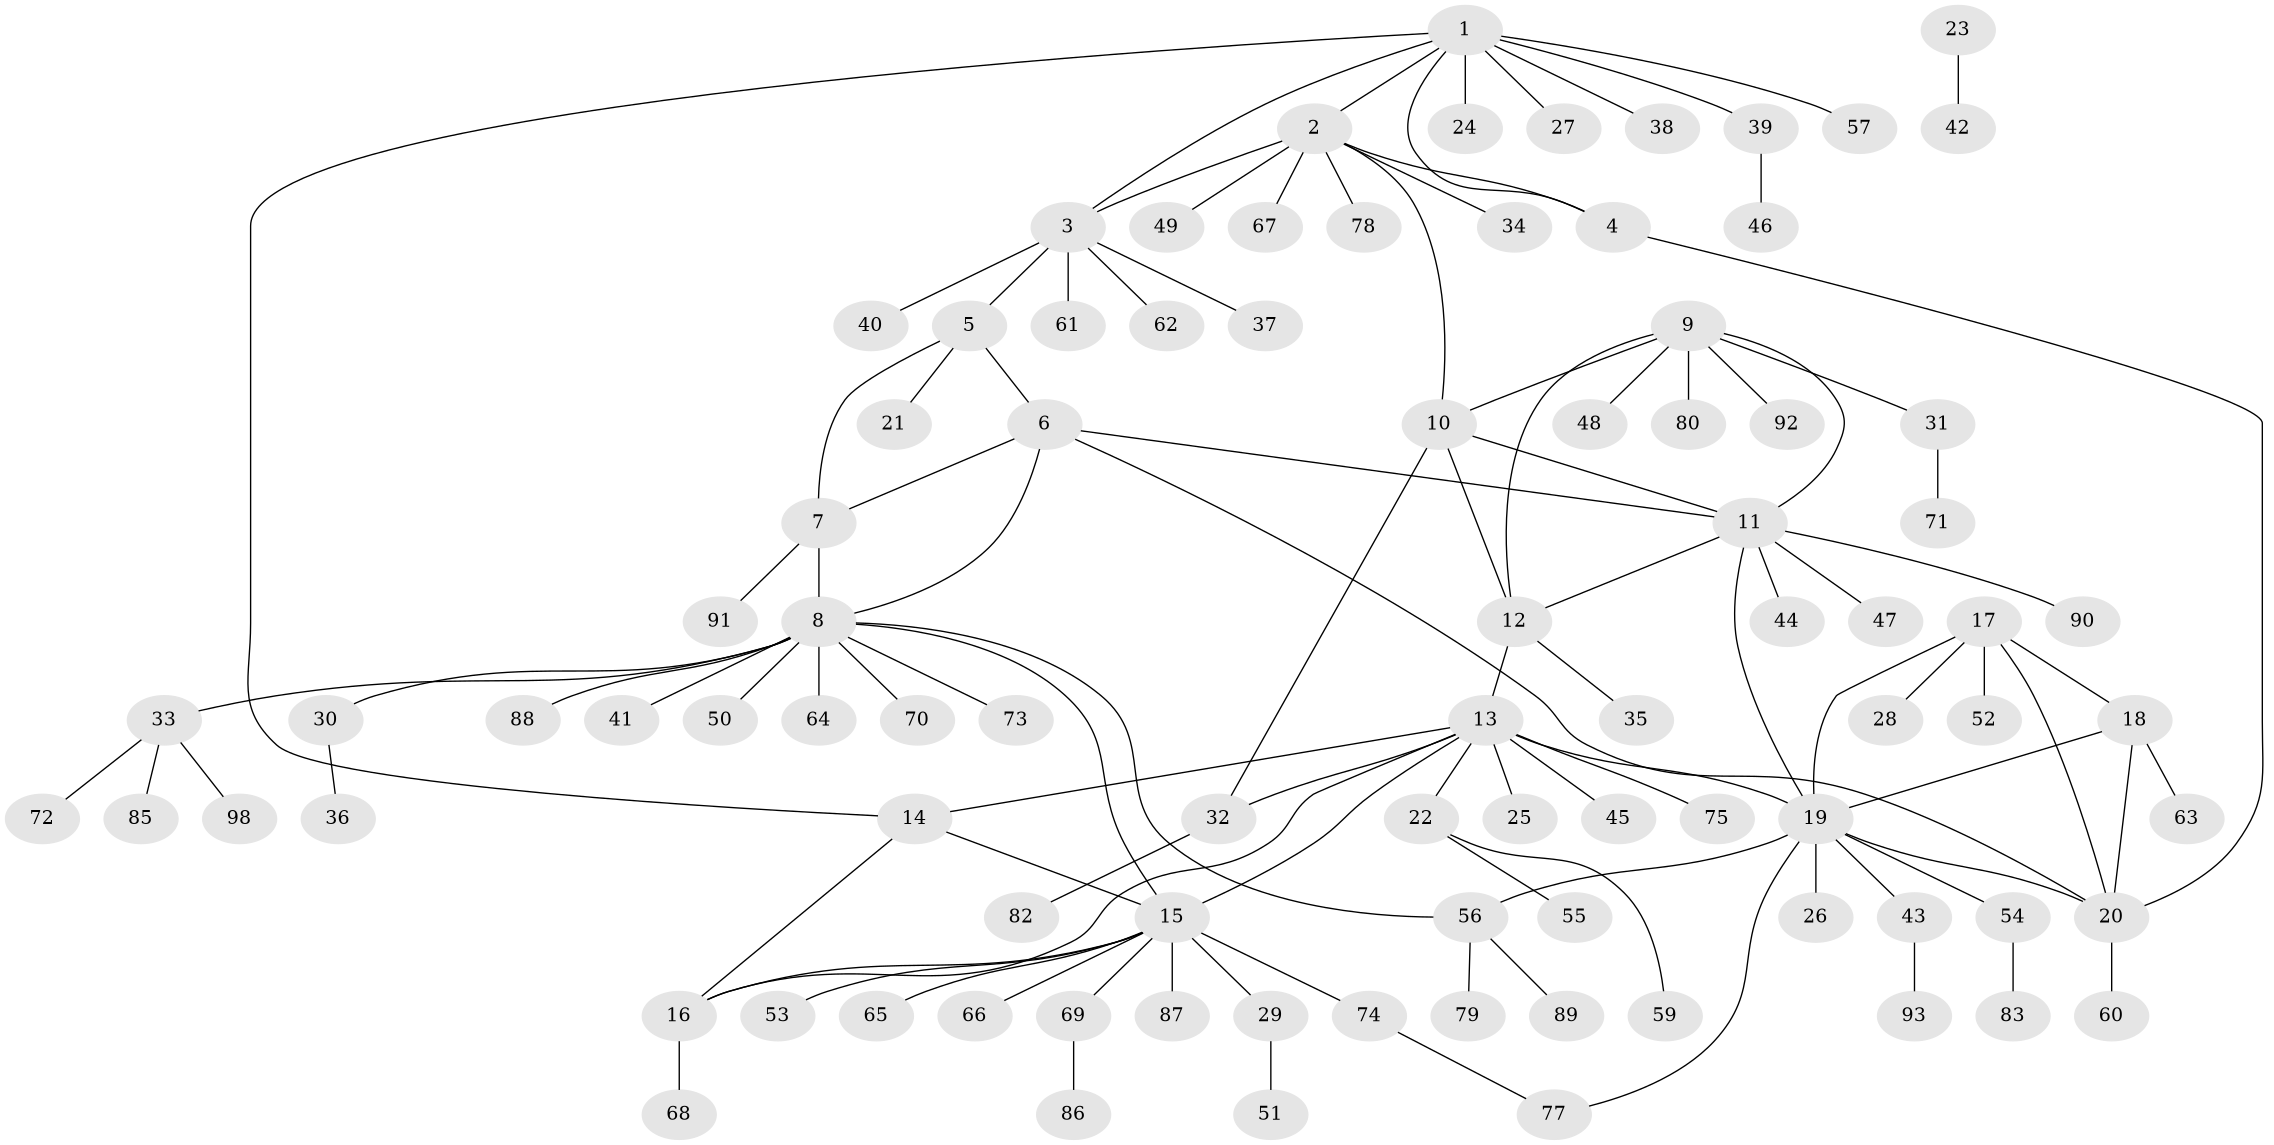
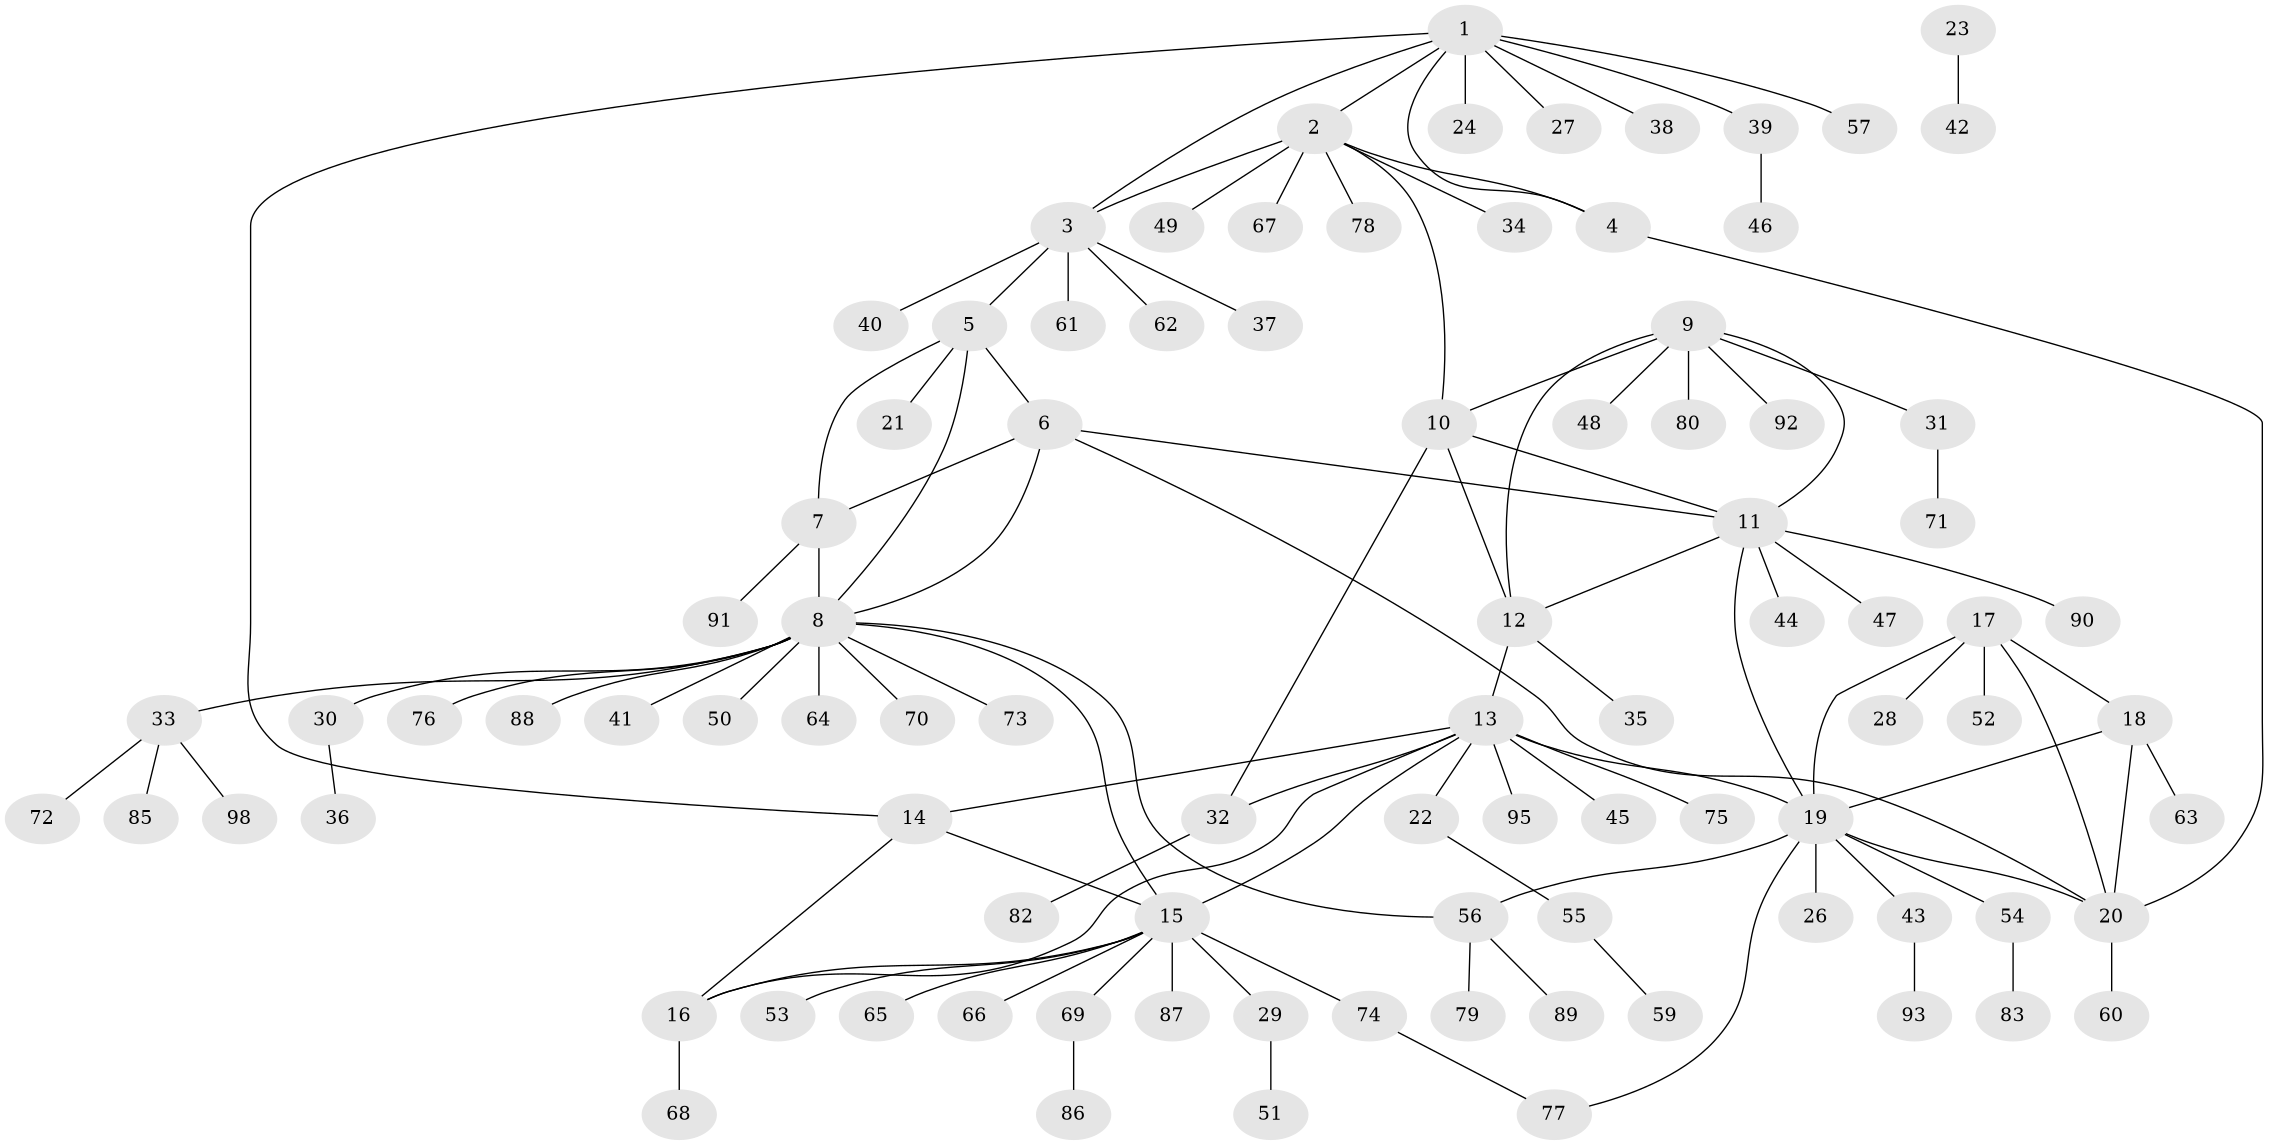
none -> (921, 492)
none -> (425, 720)
(1520, 819) -> (1520, 819)
(1586, 867) -> (1620, 967)
